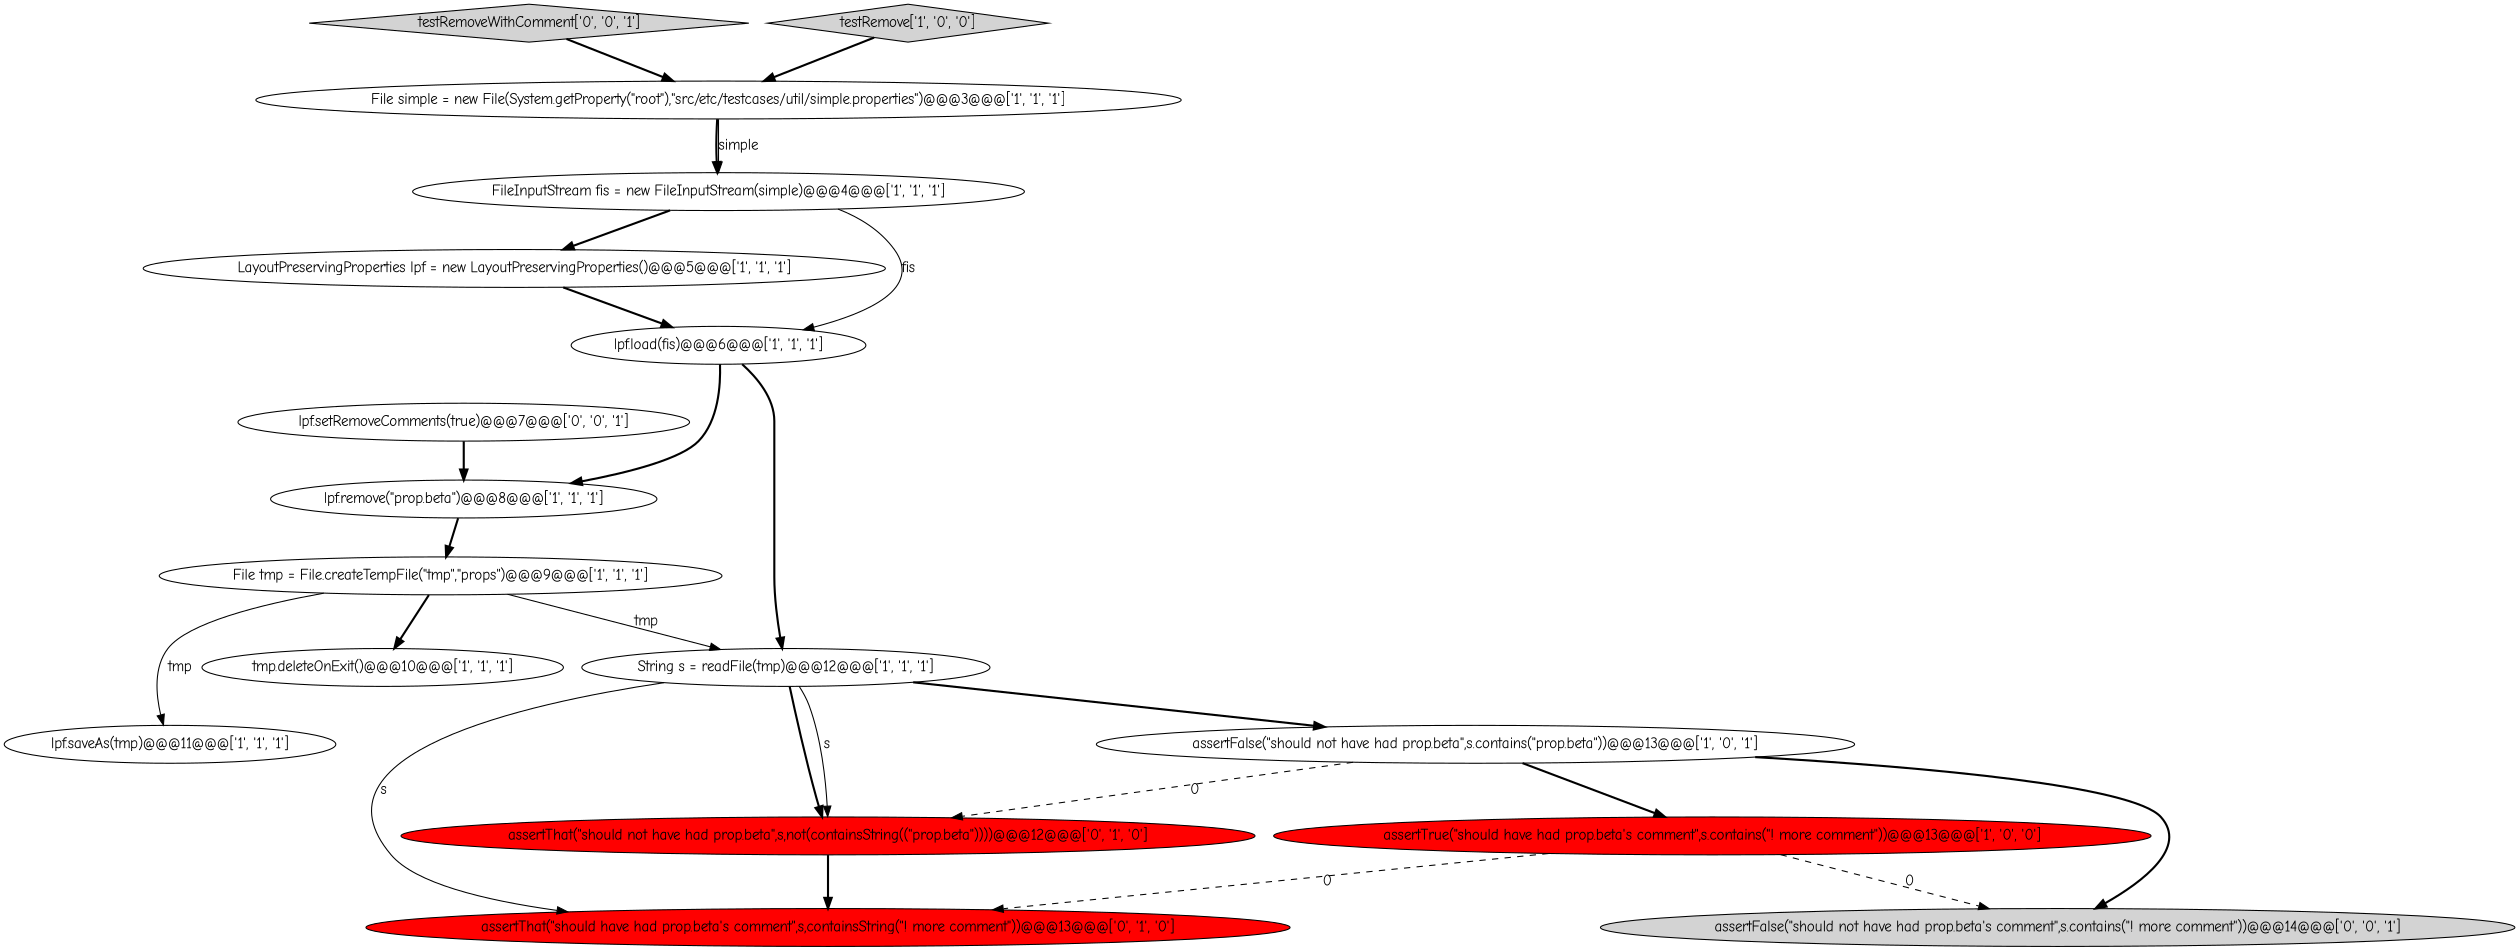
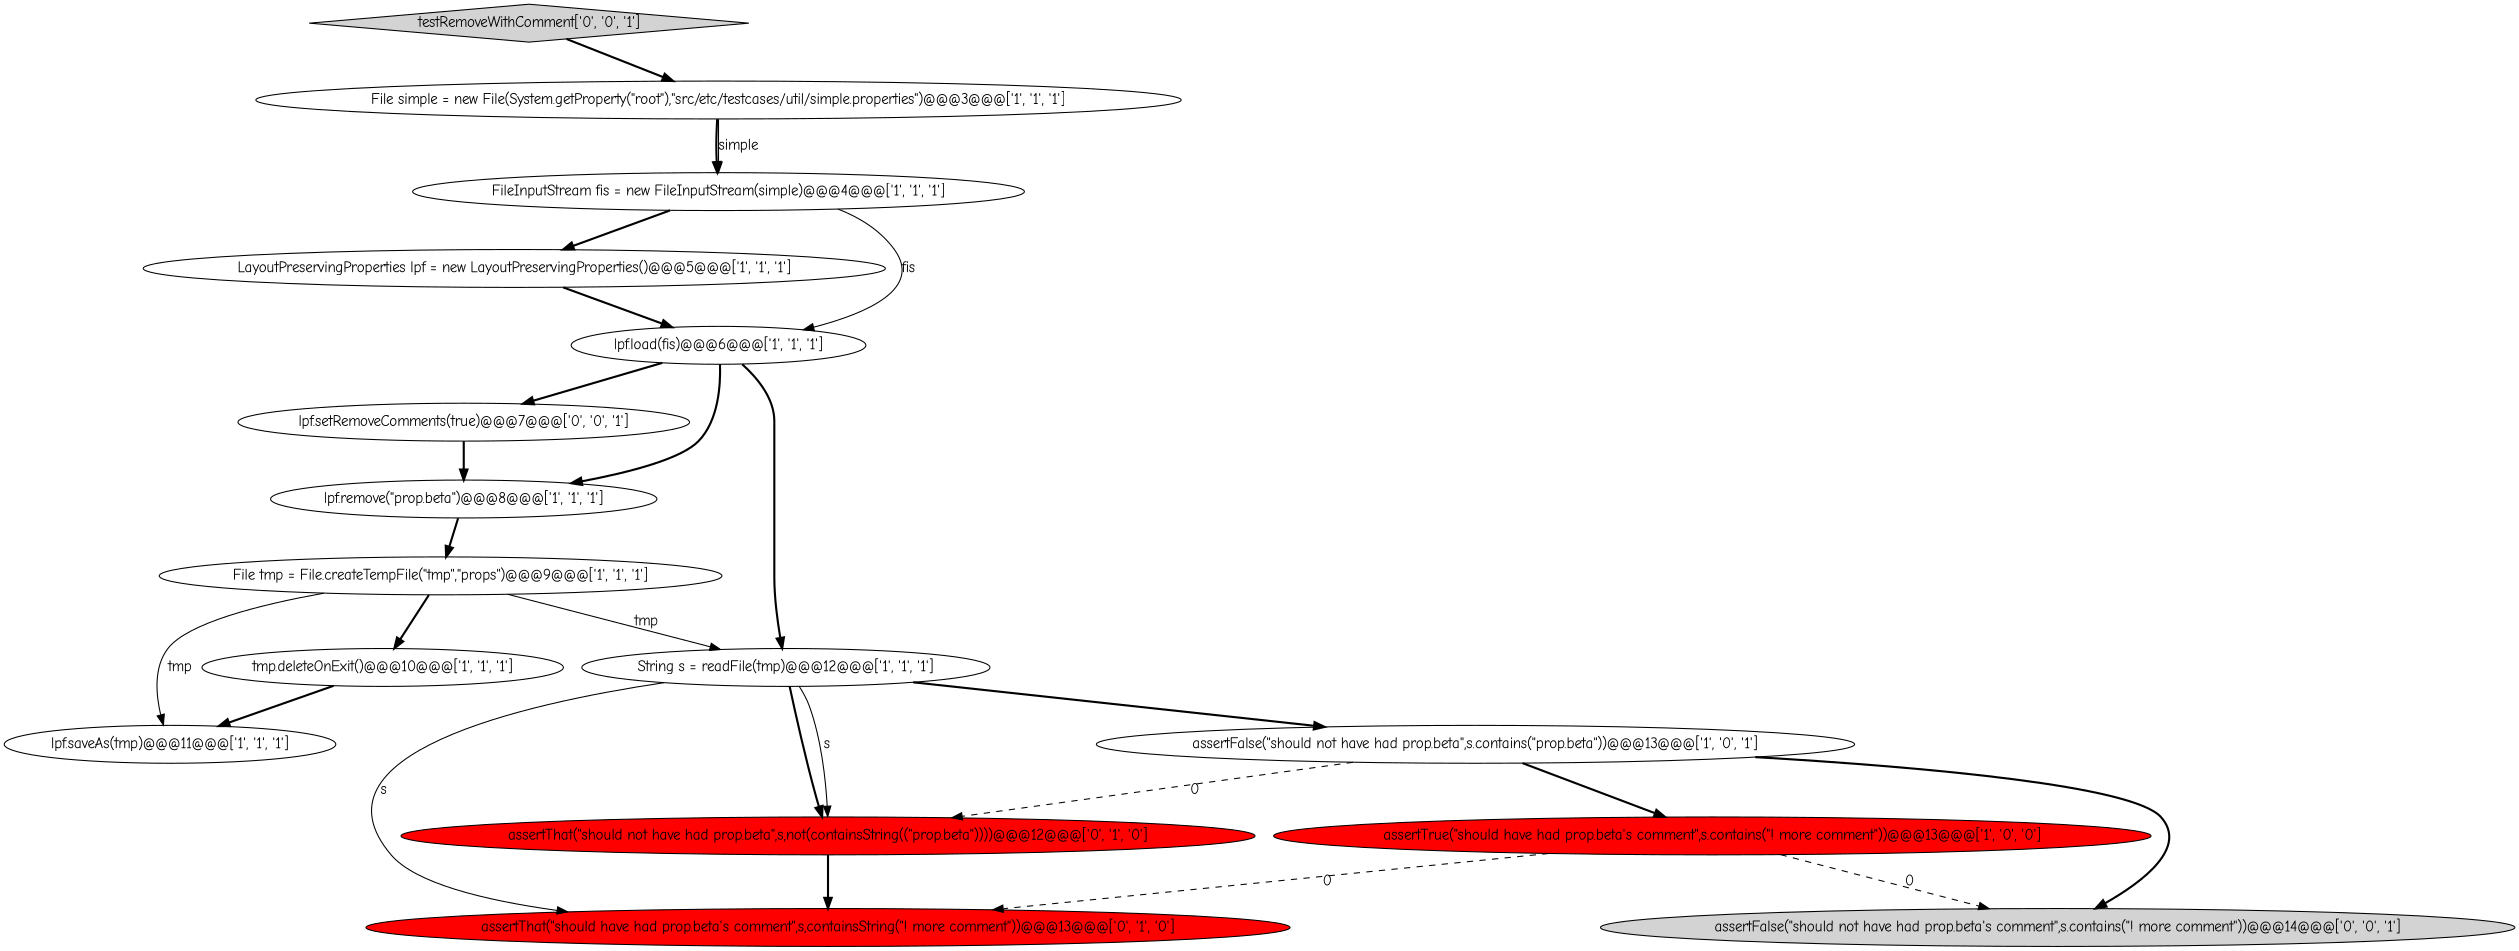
(908, 23) -> none
none -> (598, 382)
none -> (281, 704)
